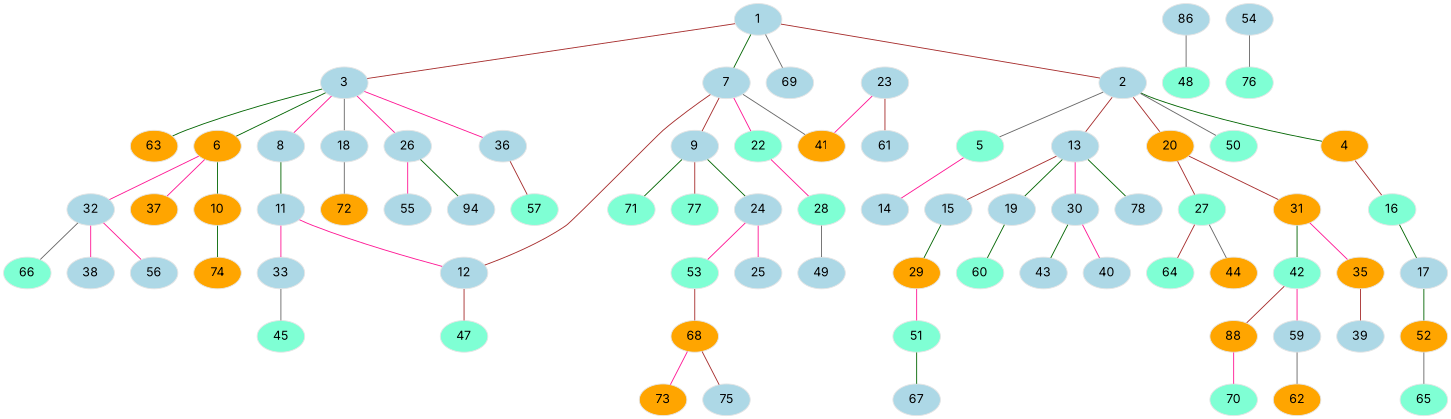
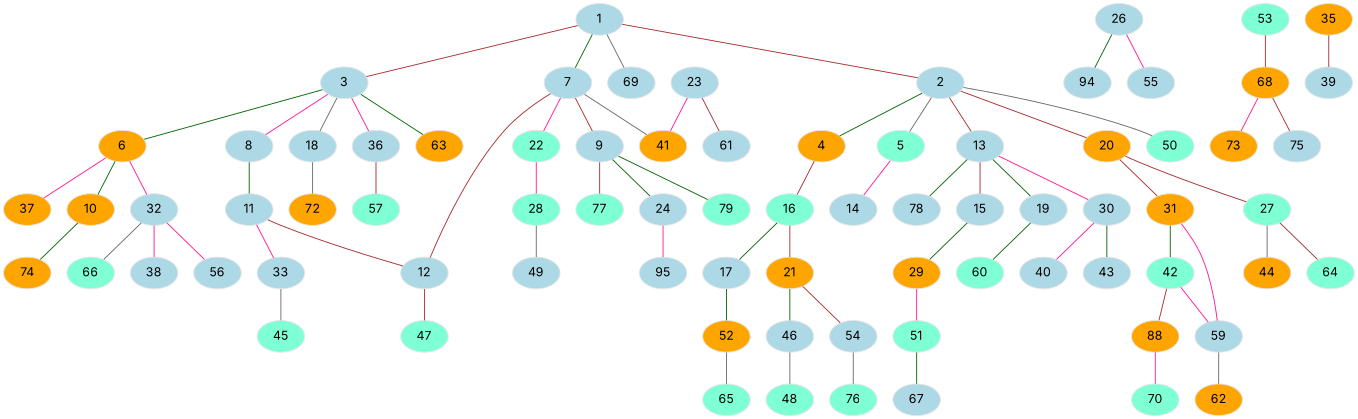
(1186, 19) -> (790, 336)
(376, 114) -> none
(631, 210) -> (726, 210)
(727, 241) -> none
(1329, 241) -> (1206, 269)
(370, 245) -> (335, 245)
(758, 273) -> (663, 273)
none -> (790, 273)
